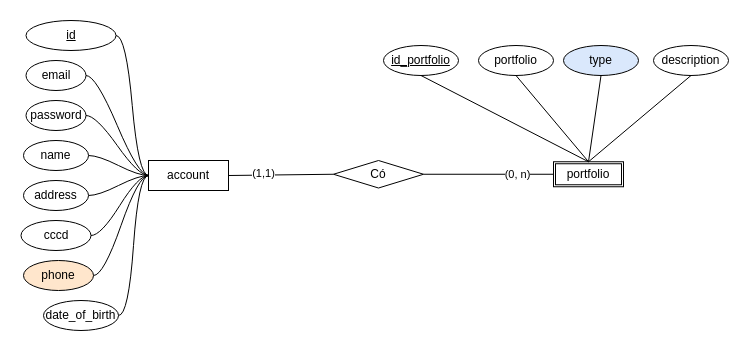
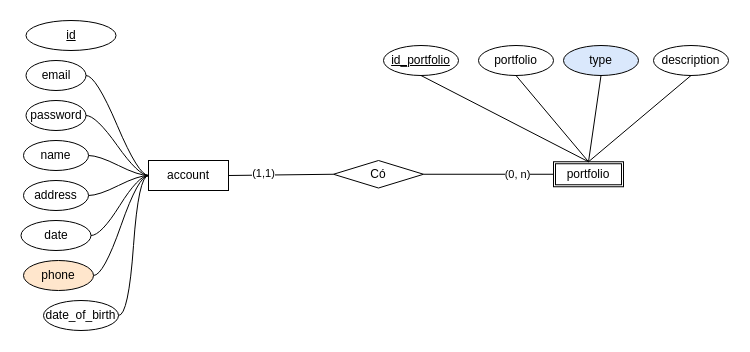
(132, 102) -> none
(57, 236) -> (57, 236)
